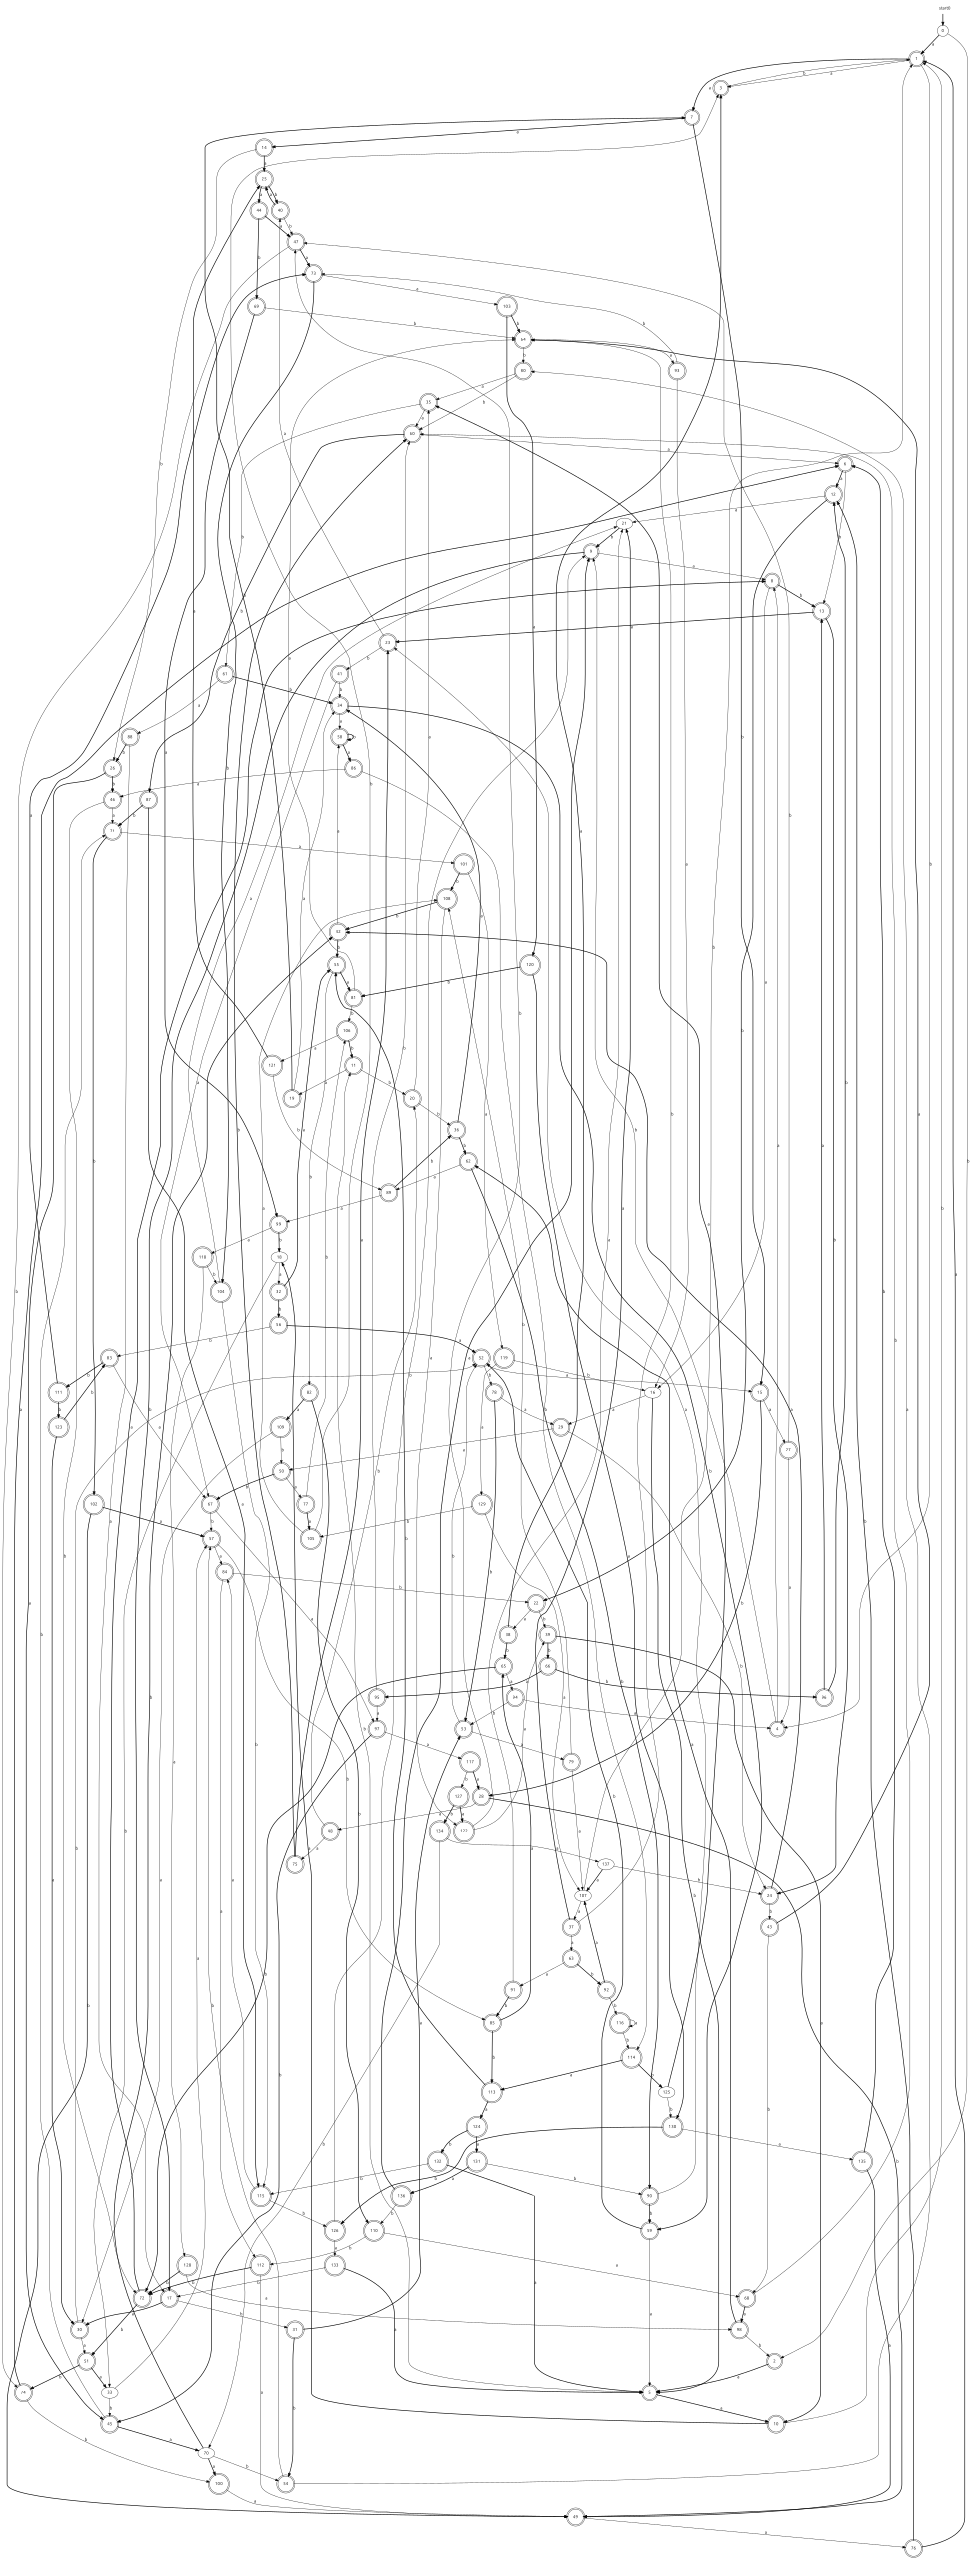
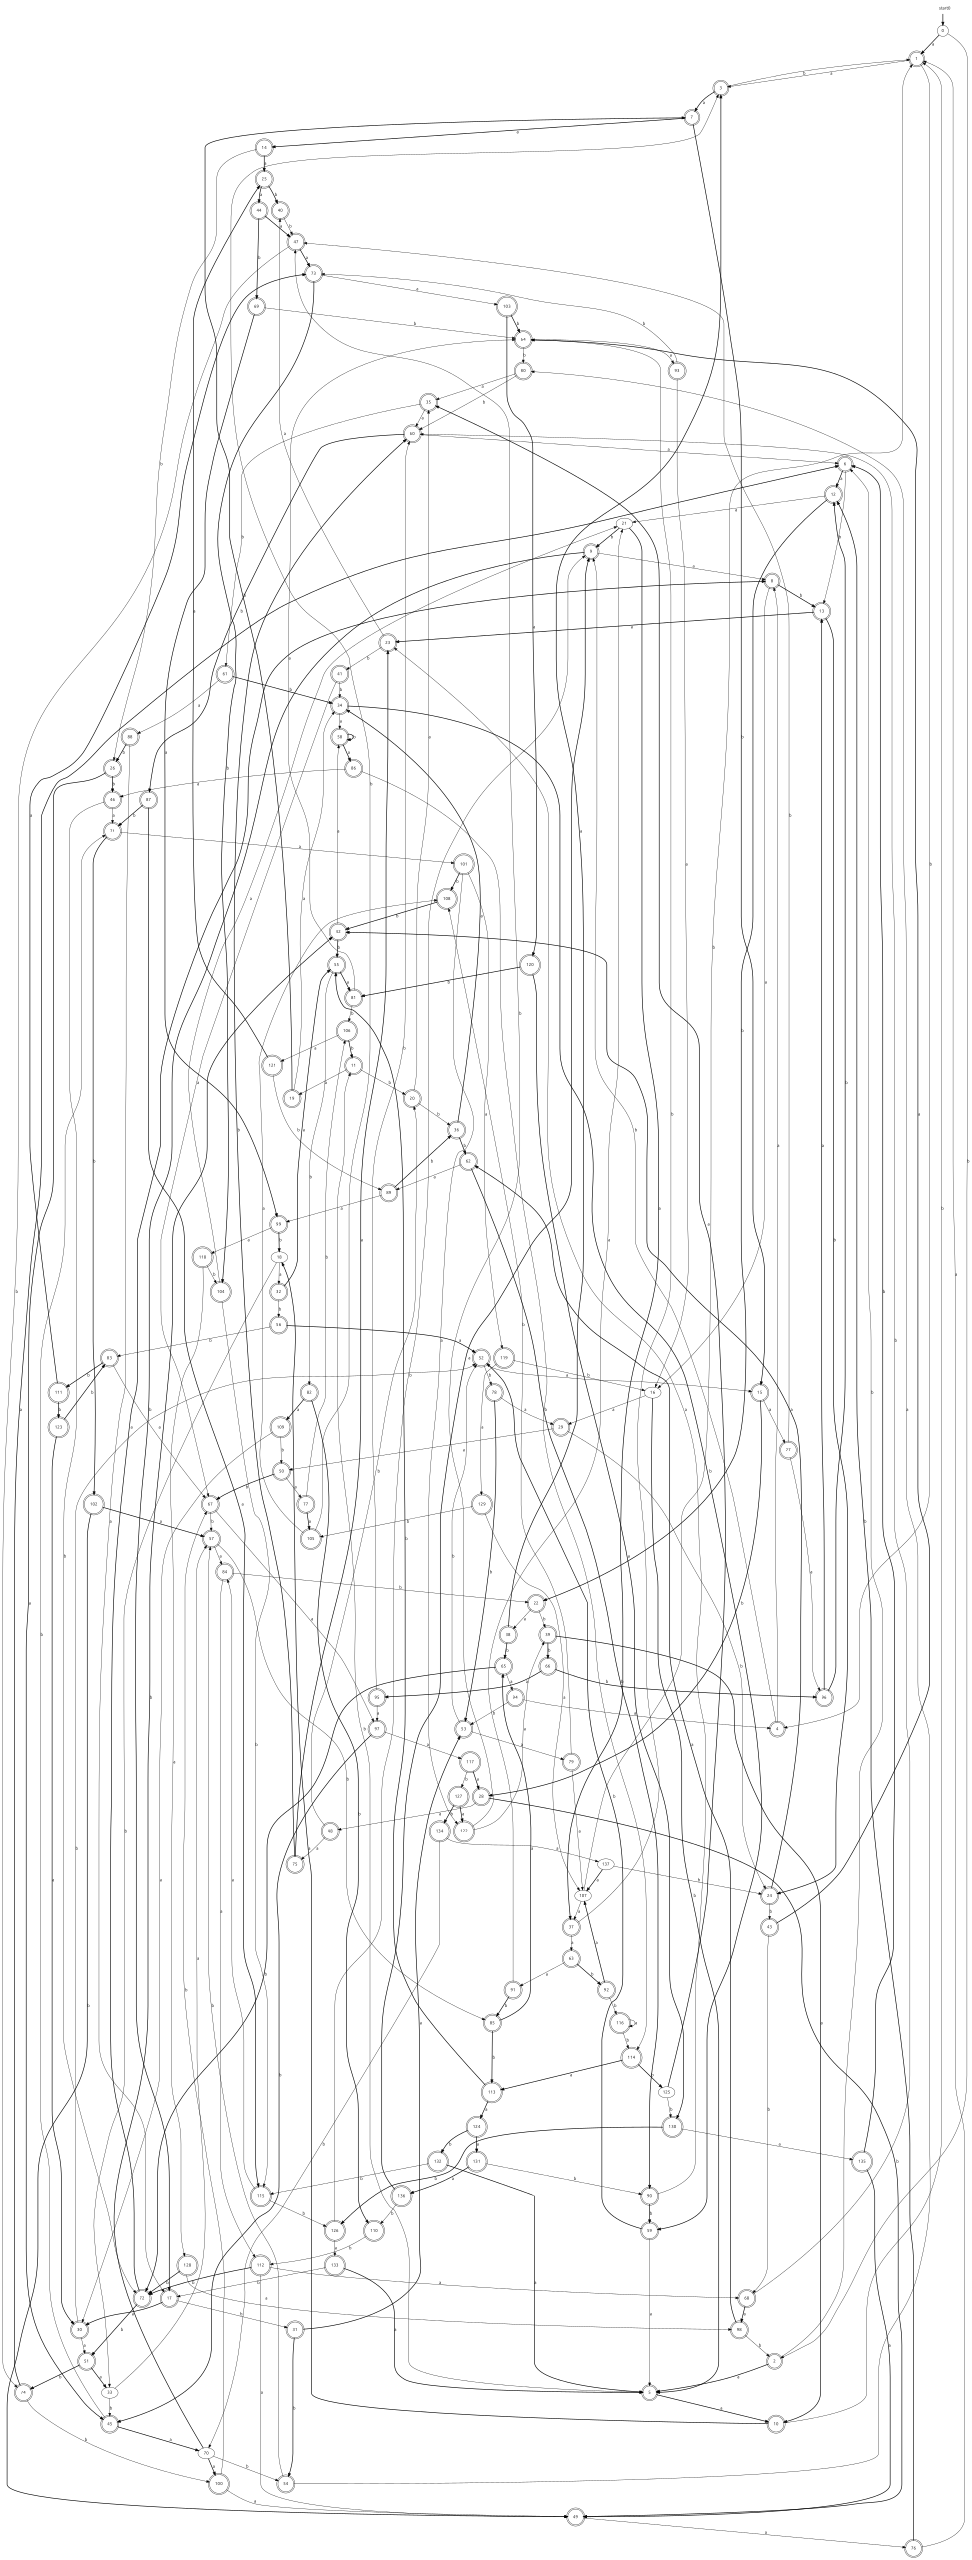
(793, 63) -> (704, 99)
(270, 198) -> none
(622, 1234) -> (659, 1227)
(279, 1307) -> (279, 1307)
(955, 1312) -> (955, 1312)
(430, 1348) -> (440, 1345)
none -> (871, 1427)
(789, 1590) -> (810, 1573)
none -> (185, 1994)
(560, 2265) -> (502, 2289)
